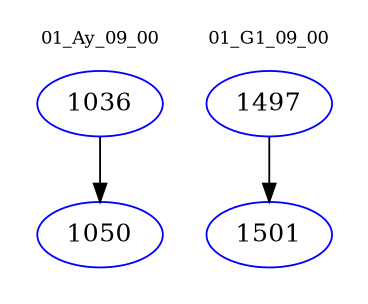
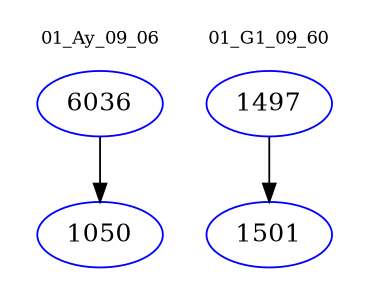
(100, 39) -> (100, 39)
(269, 39) -> (269, 39)
(100, 104) -> (100, 104)
